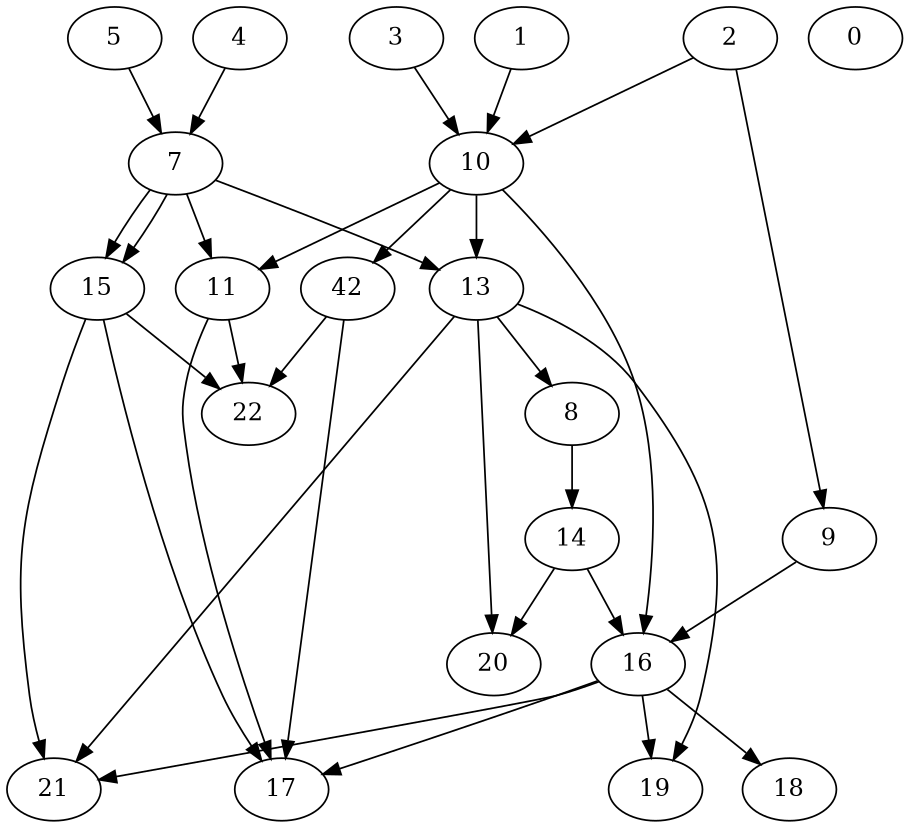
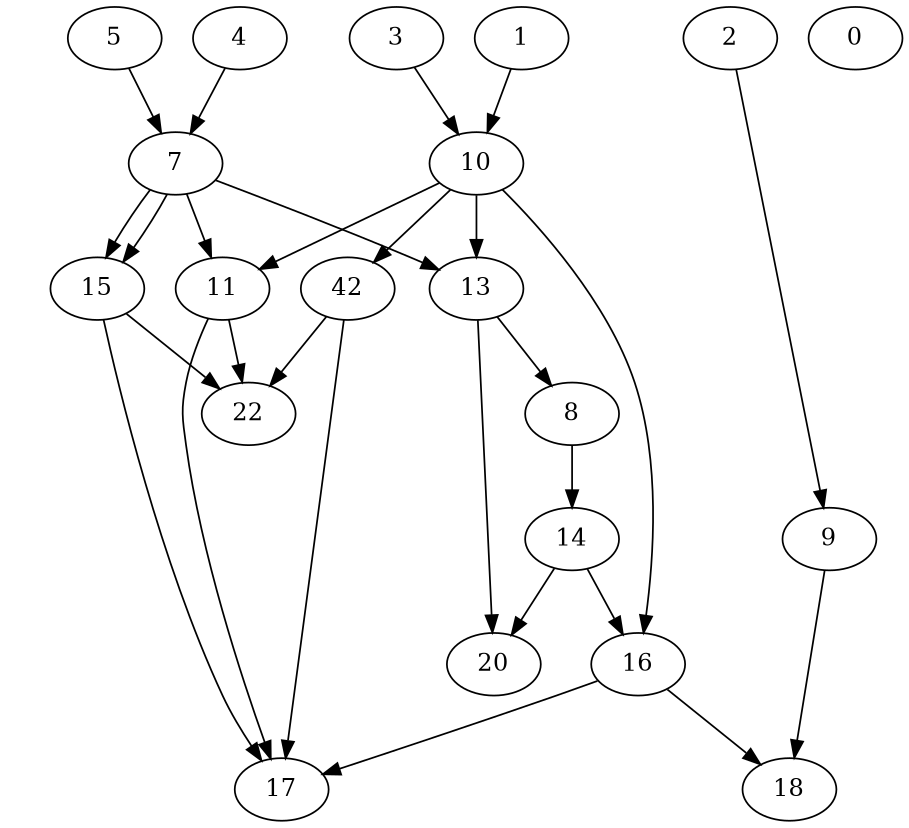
(611, 97) -> none
(741, 597) -> (811, 655)
(54, 789) -> none
(656, 789) -> none
